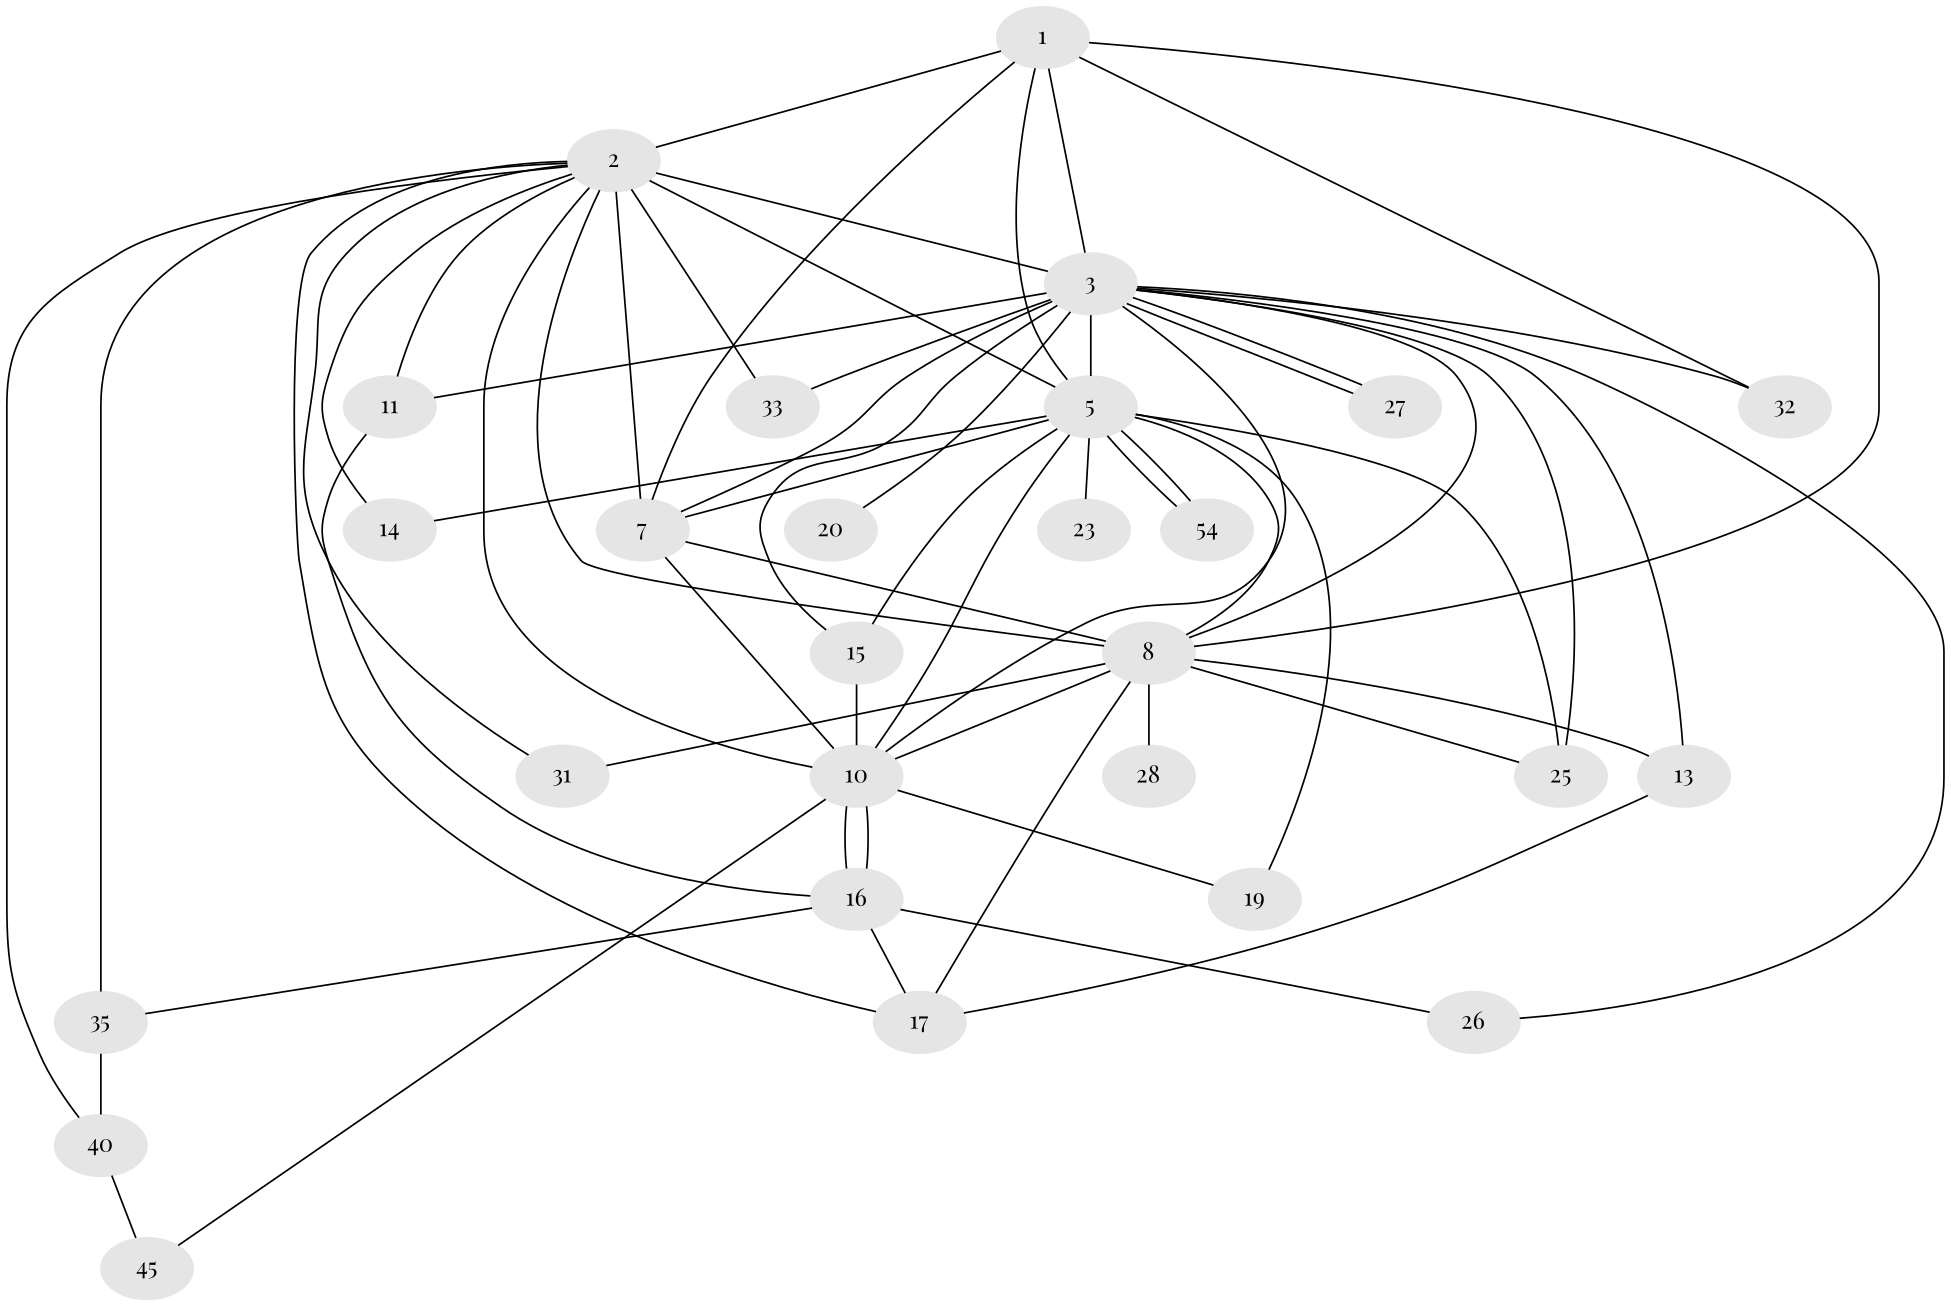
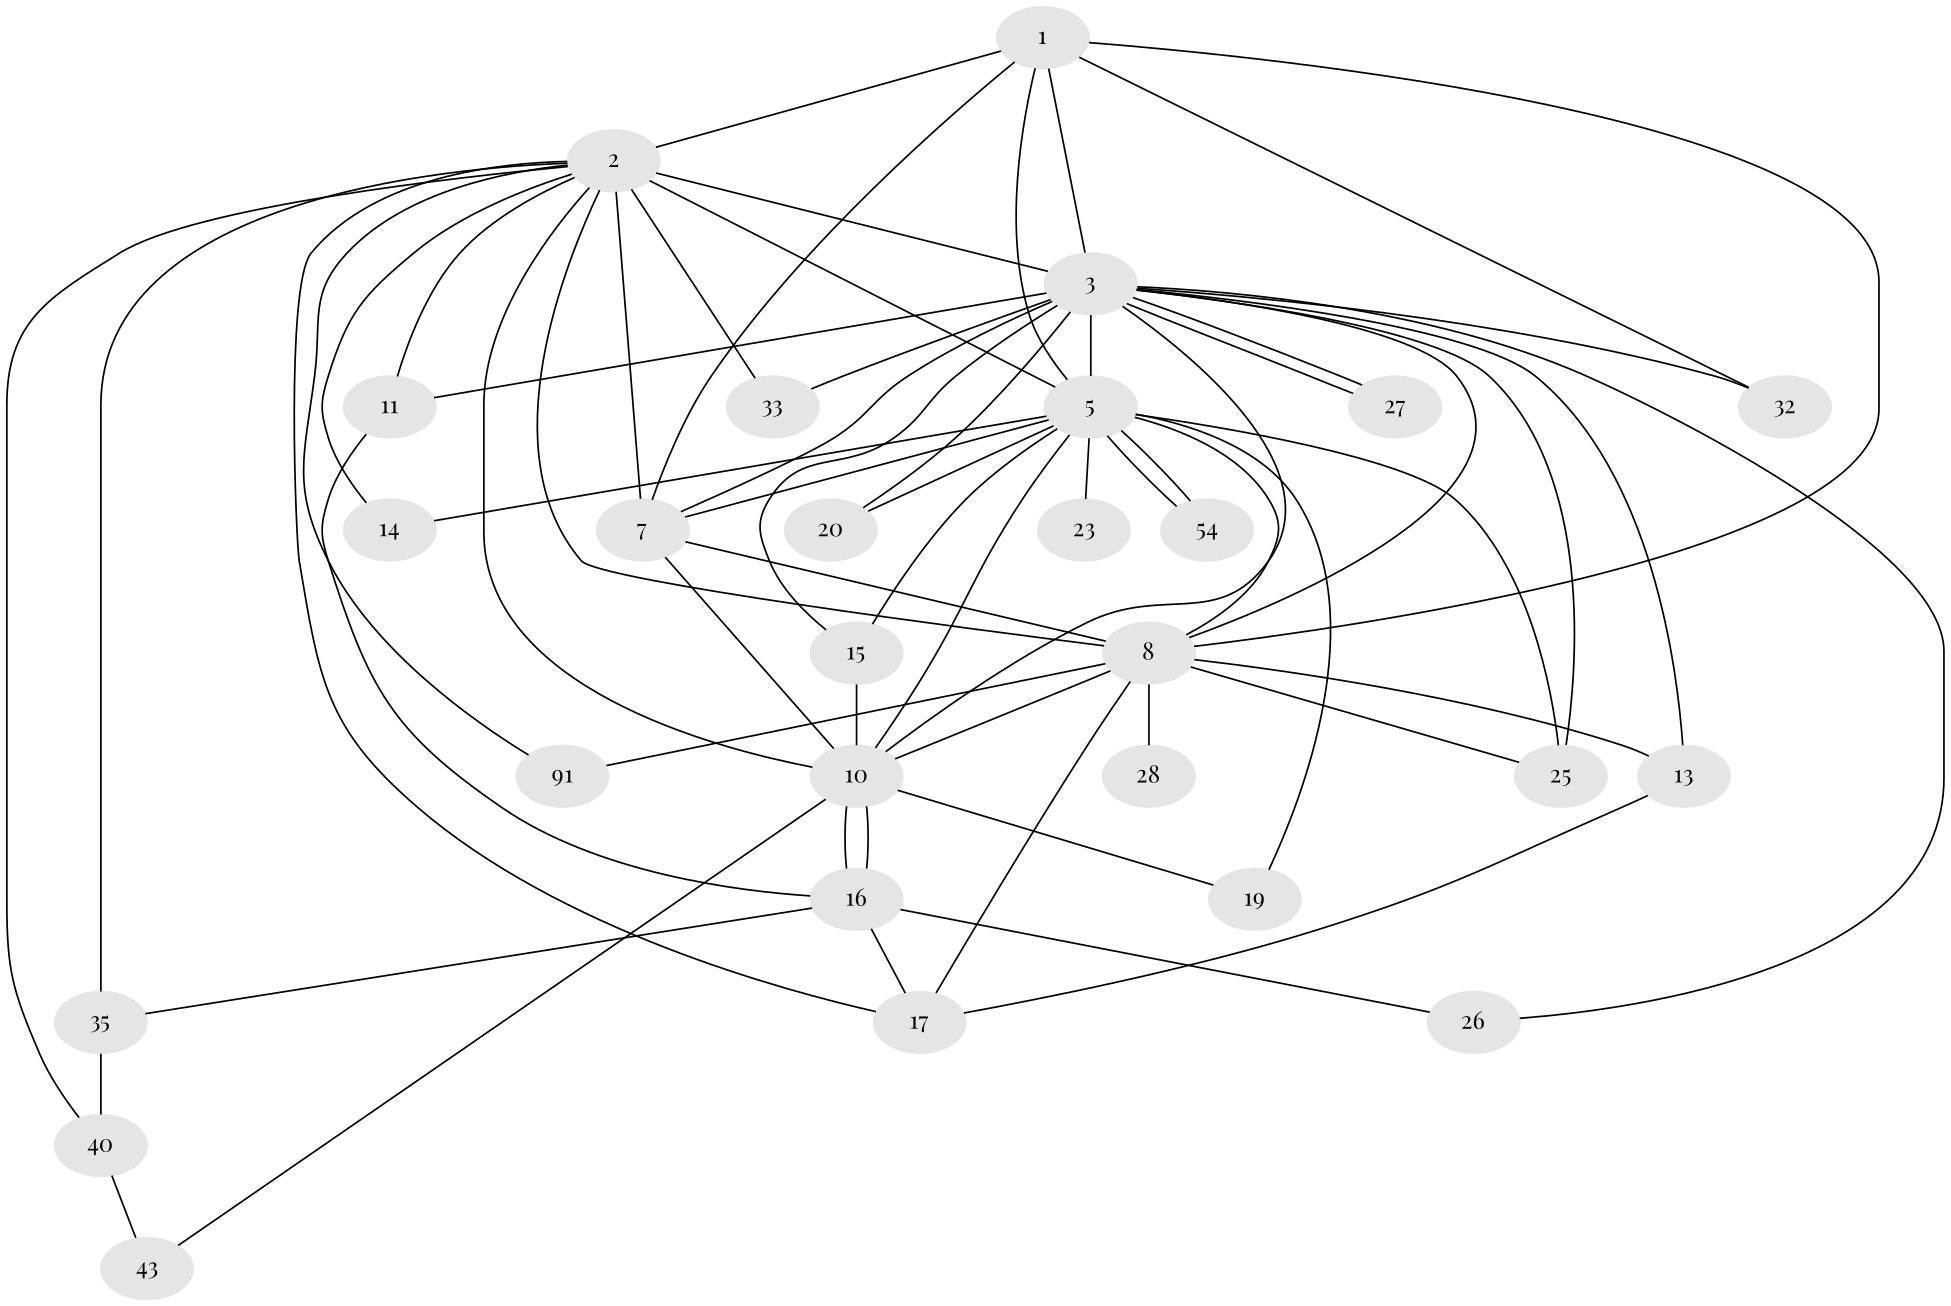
none -> (961, 468)
(562, 776) -> (562, 776)
(147, 1269) -> (147, 1269)
